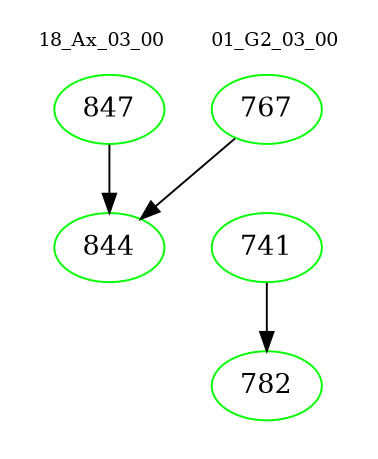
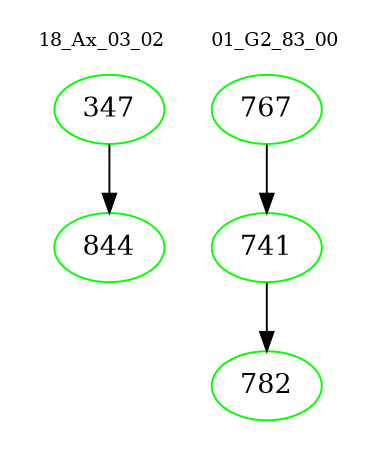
(102, 41) -> (102, 41)
(275, 41) -> (275, 41)
(109, 109) -> (109, 109)
(209, 161) -> (267, 169)
